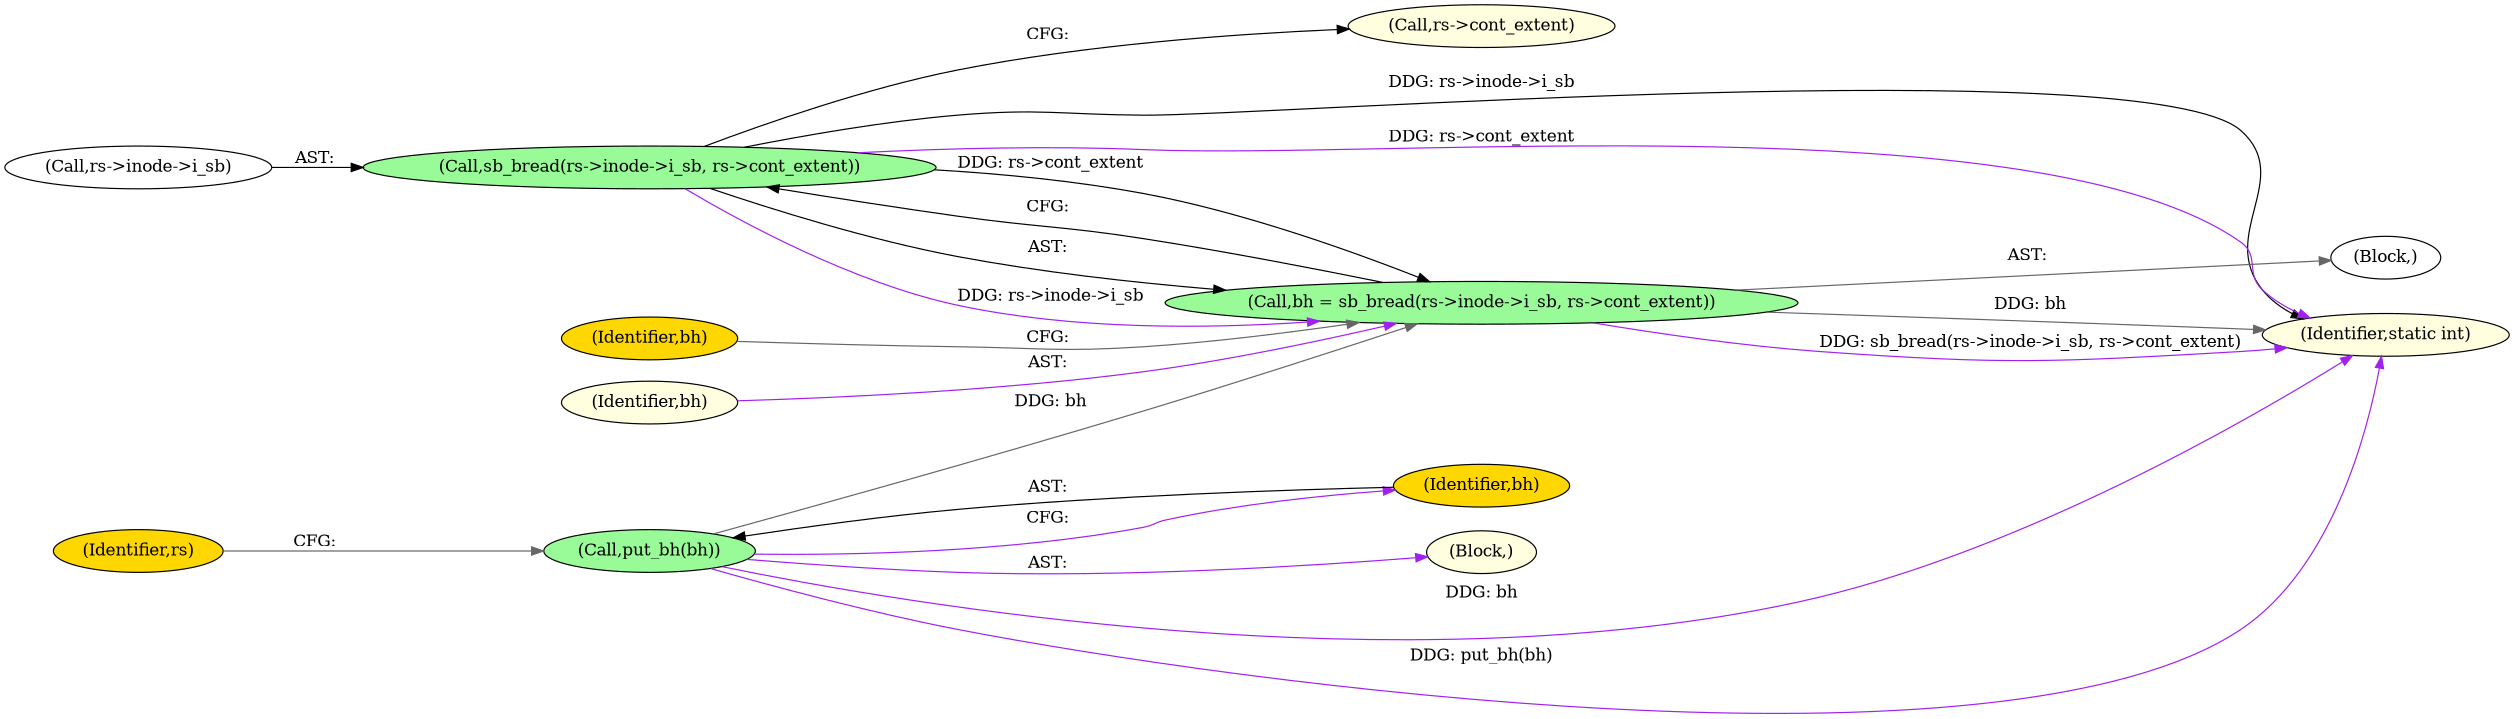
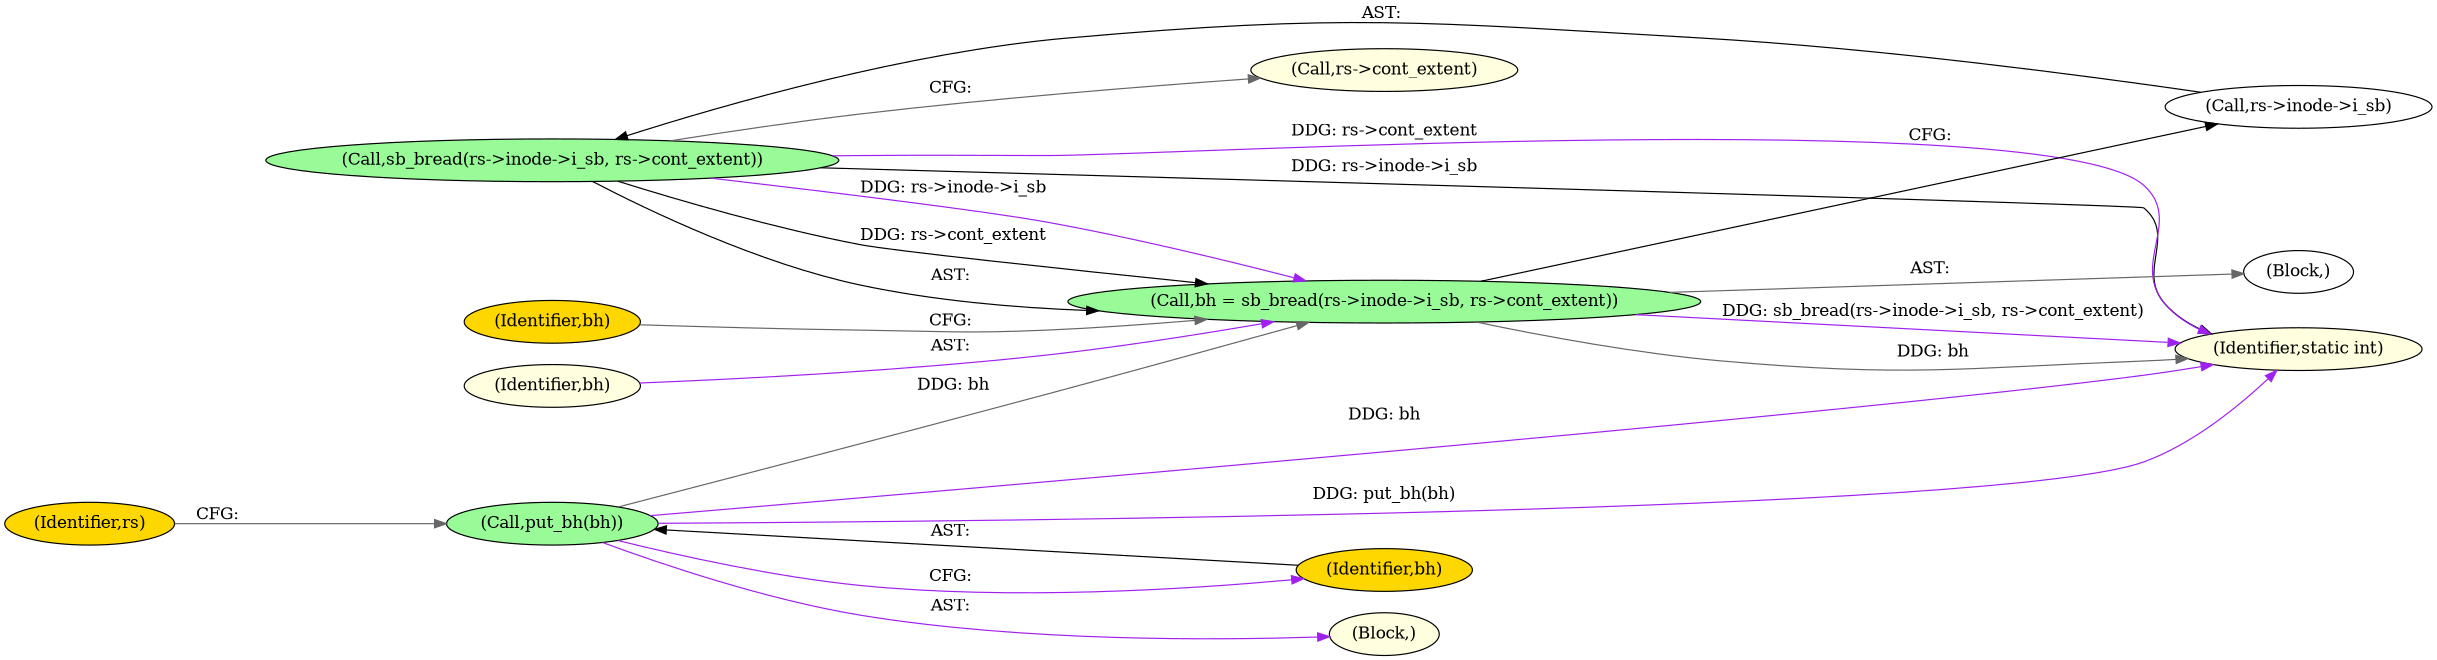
(1015, 60) -> (959, 103)
(1082, 230) -> (1825, 208)
